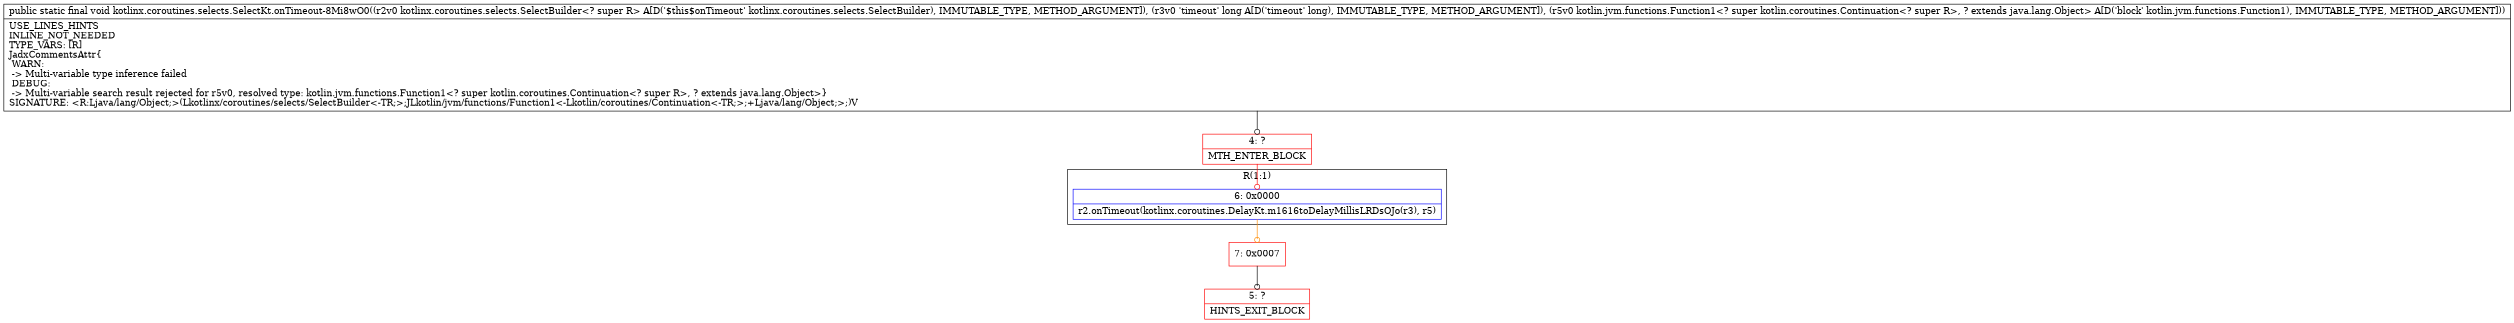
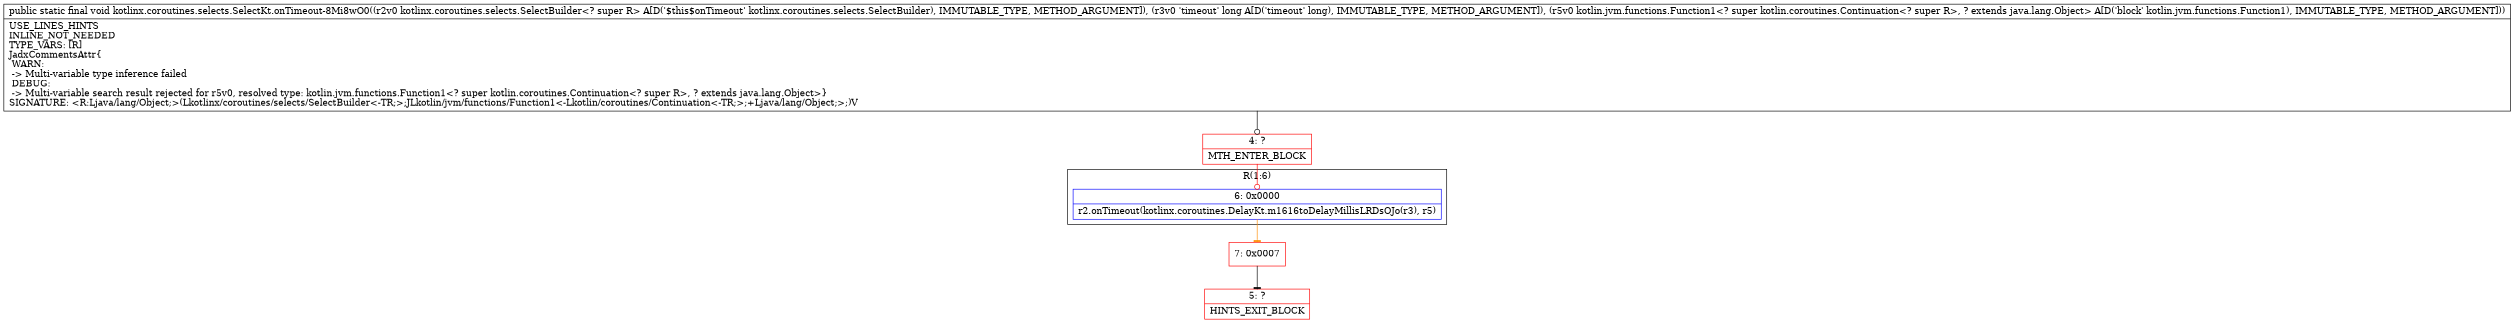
(1257, 177) -> (1257, 177)
(1257, 229) -> (1257, 229)
(1257, 276) -> (1257, 276)
